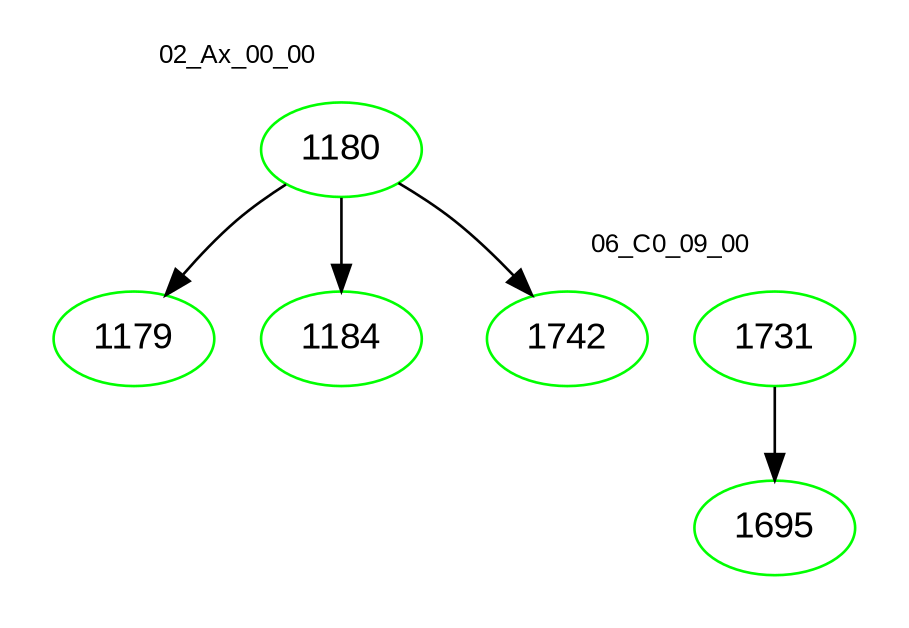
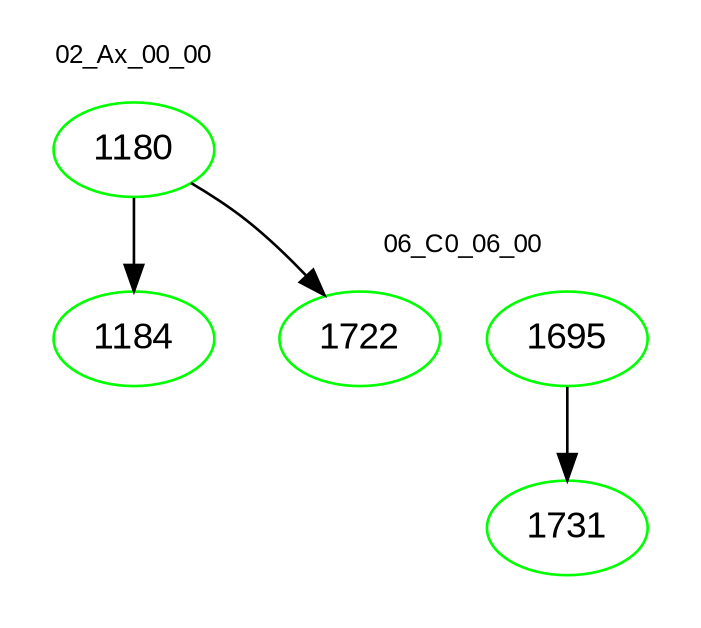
(671, 246) -> (464, 246)
(134, 339) -> none
(567, 339) -> (360, 339)
(775, 420) -> (567, 420)
